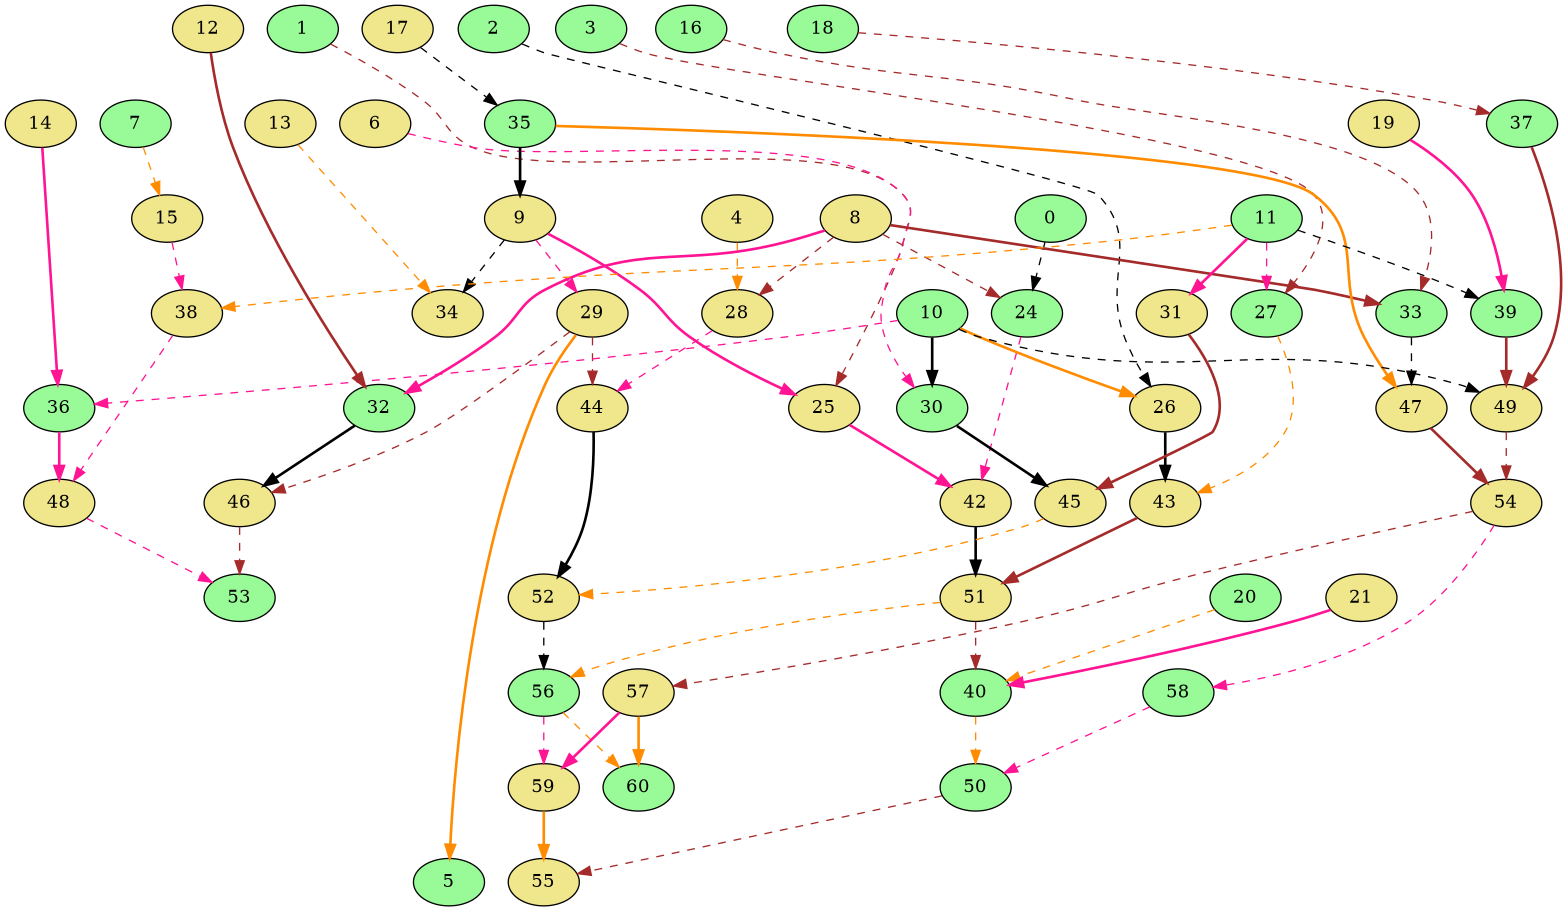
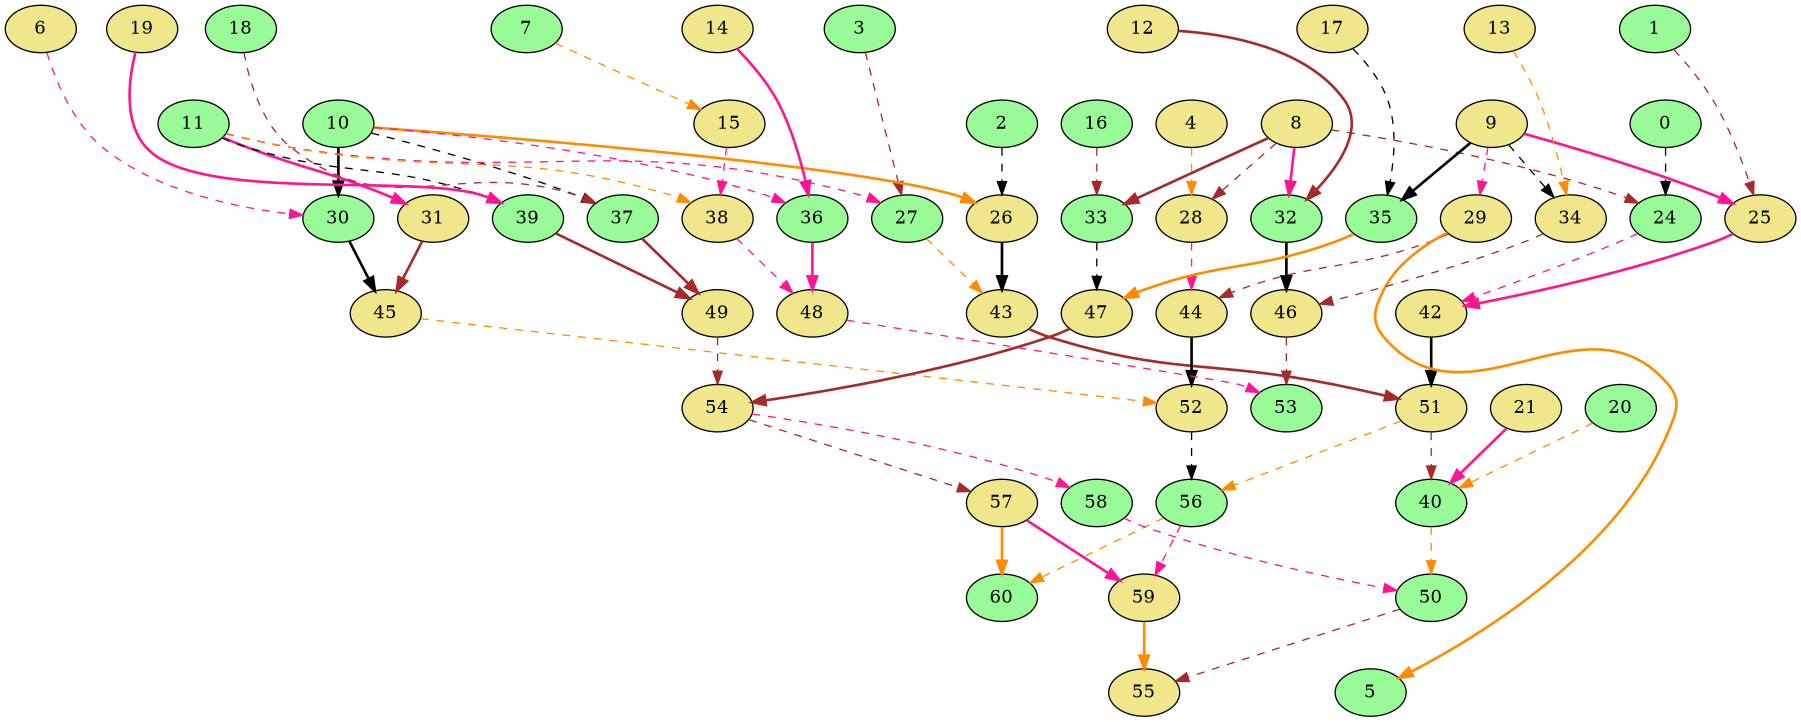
(520, 167) -> (1442, 167)
(1225, 361) -> (446, 153)
(436, 426) -> (1439, 271)
